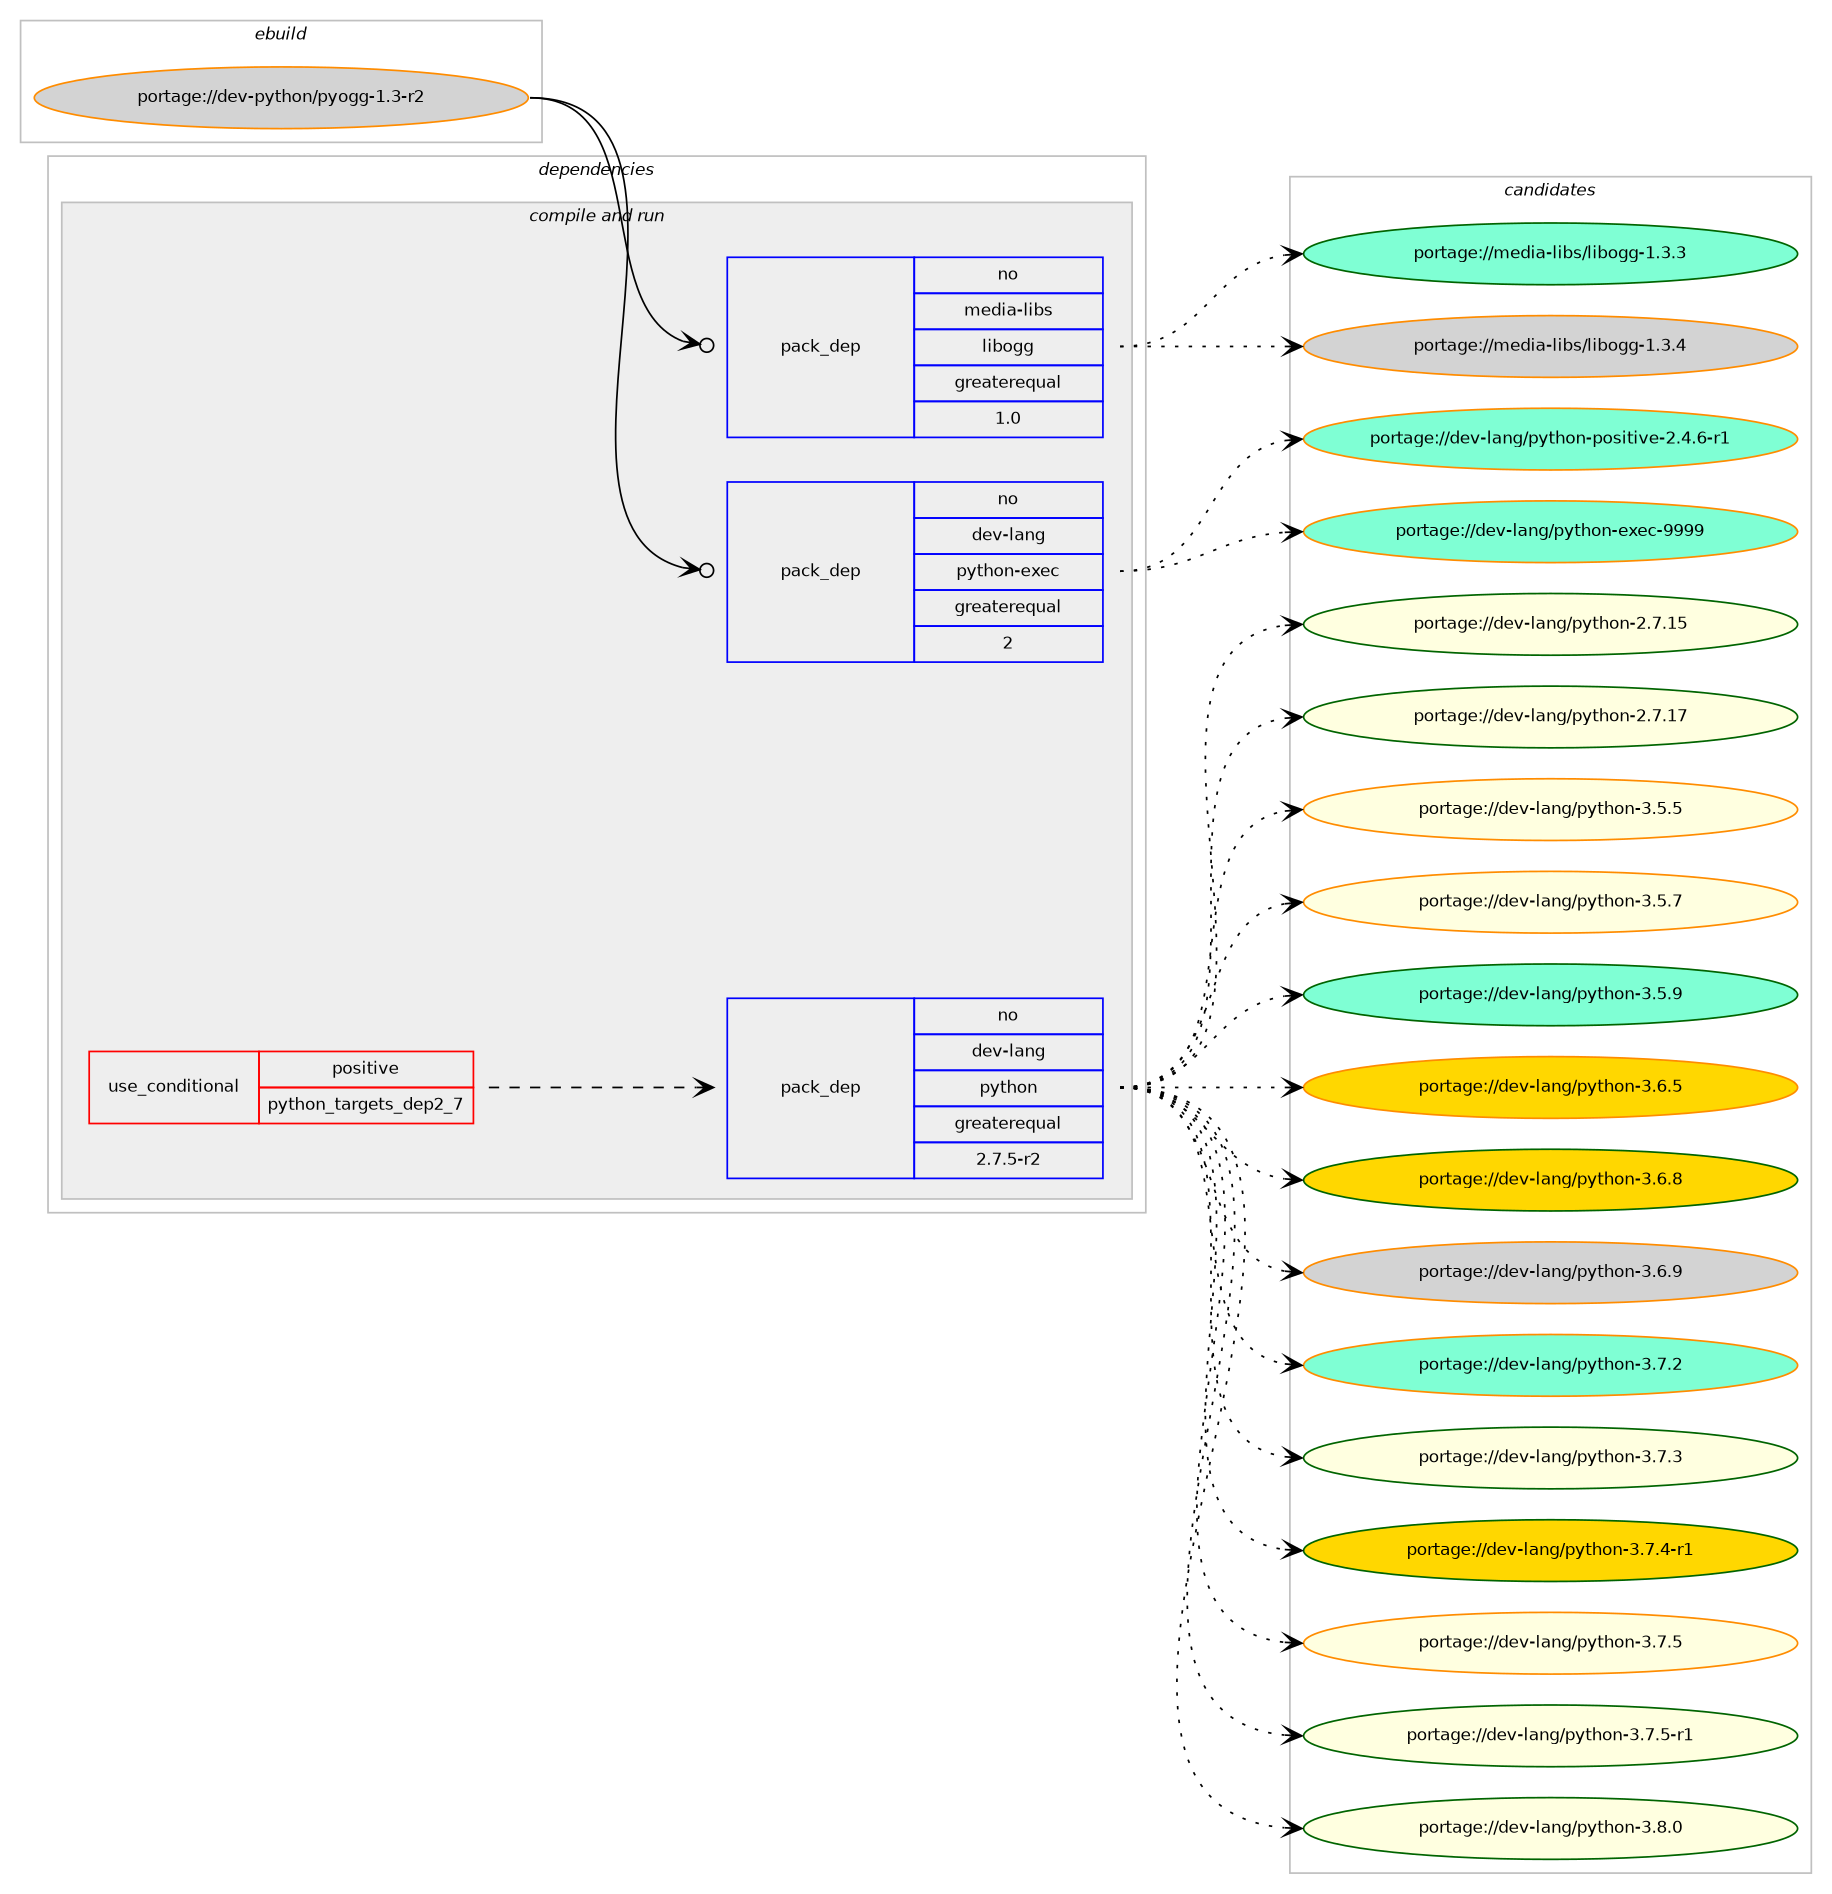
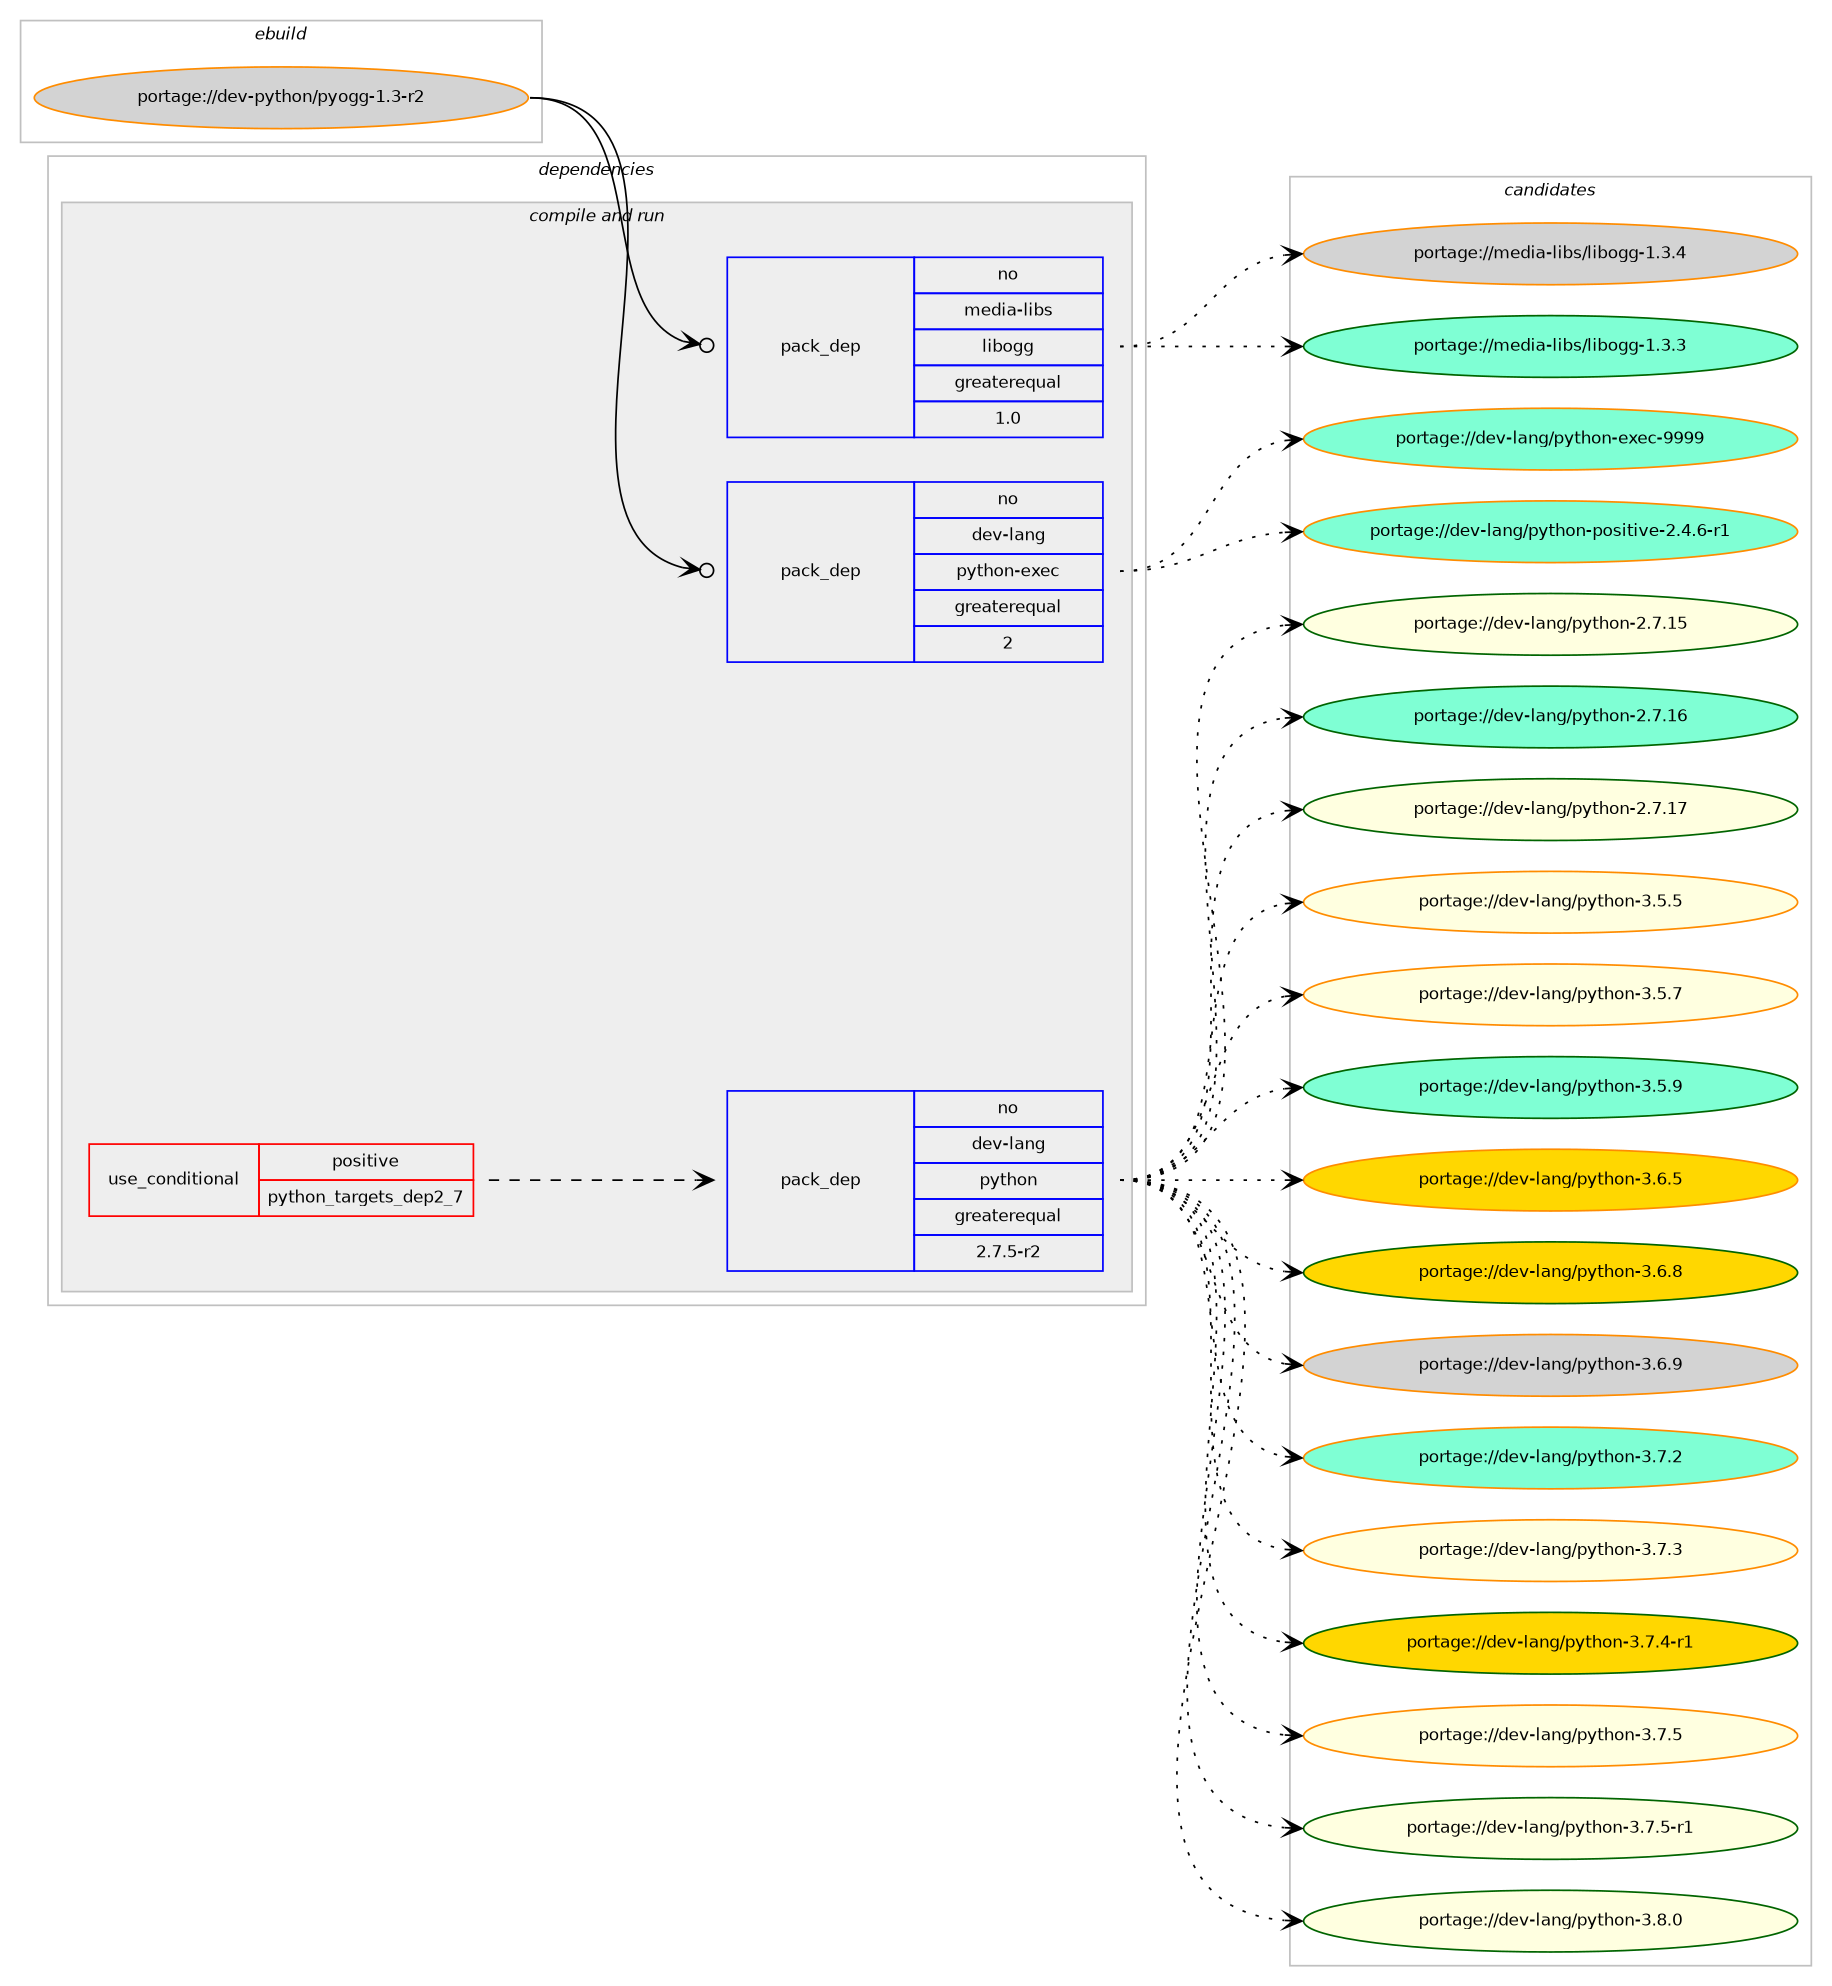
none -> (1551, 717)
(1551, 1458) -> (1551, 1551)
